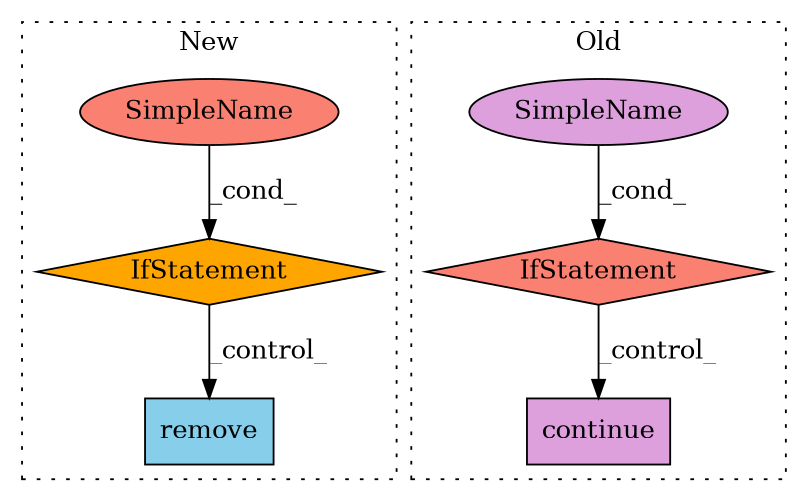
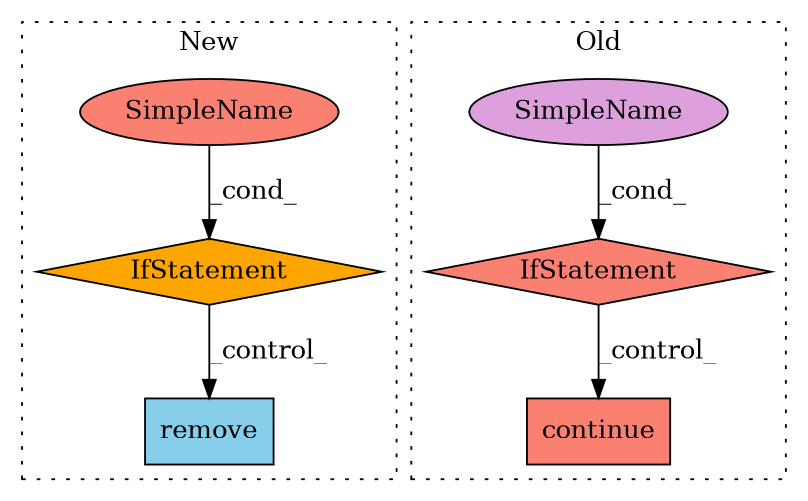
(599, 431) -> (599, 431)
